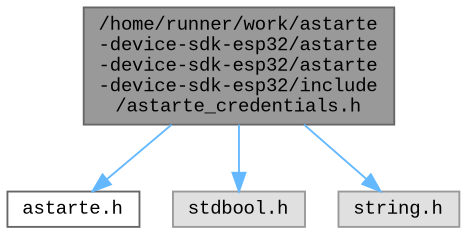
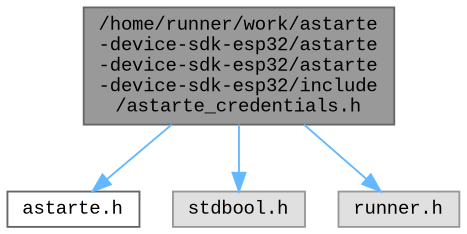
(399, 209) -> (399, 209)
